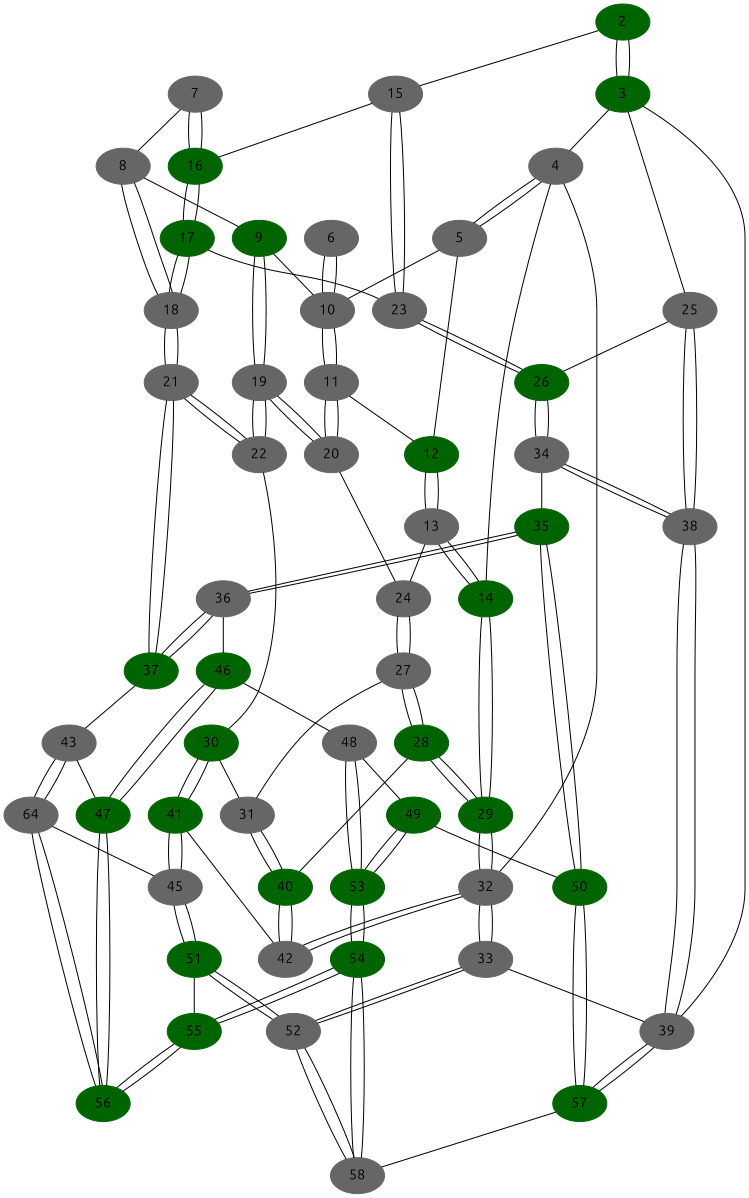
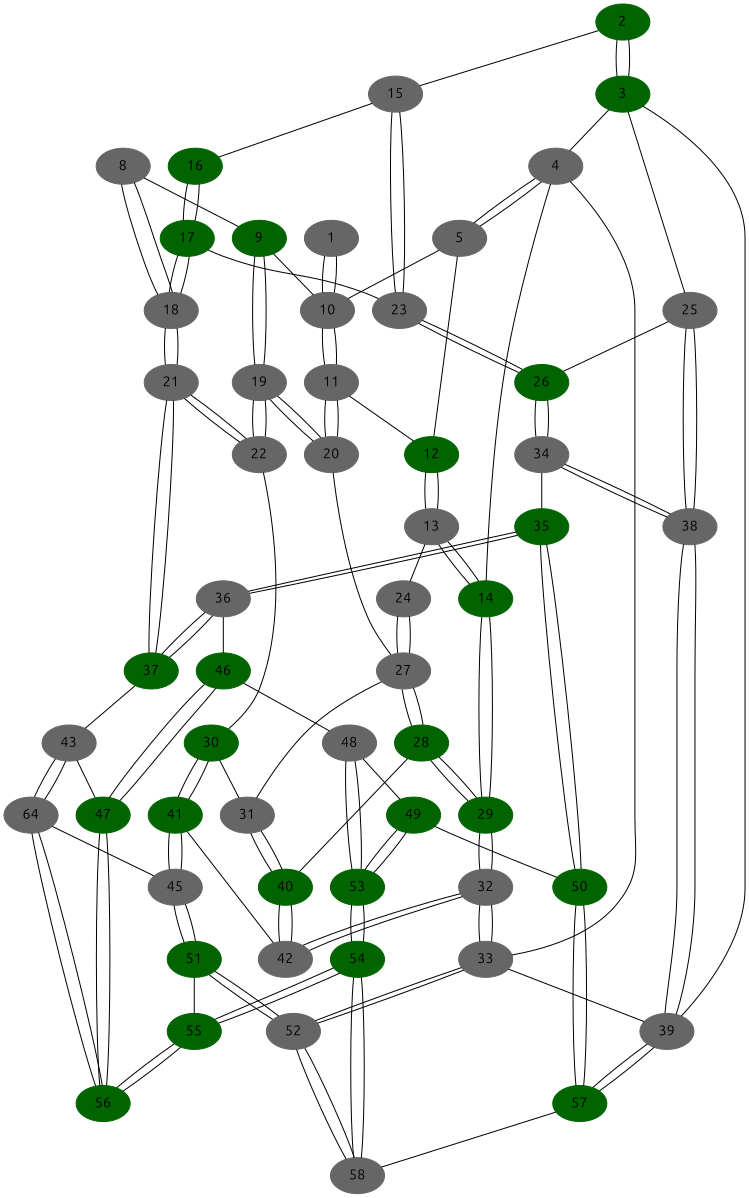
(195, 94) -> none
(331, 238) -> (331, 238)
(367, 527) -> (348, 558)
(597, 539) -> (635, 595)
